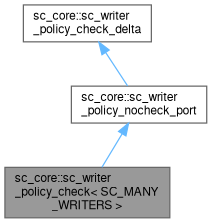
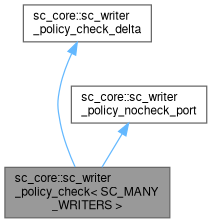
(117, 69) -> (58, 111)
